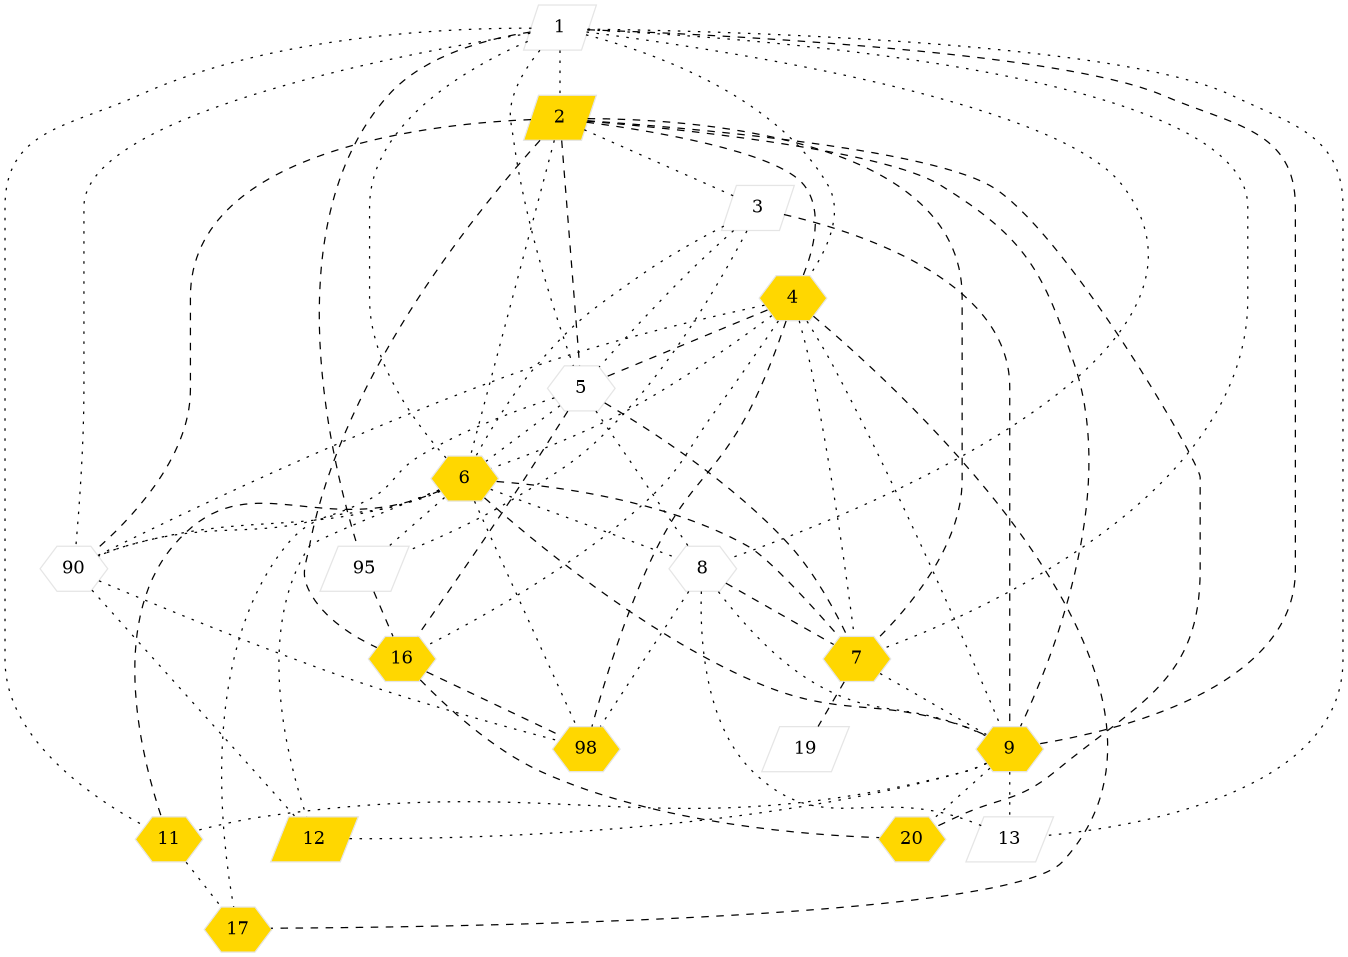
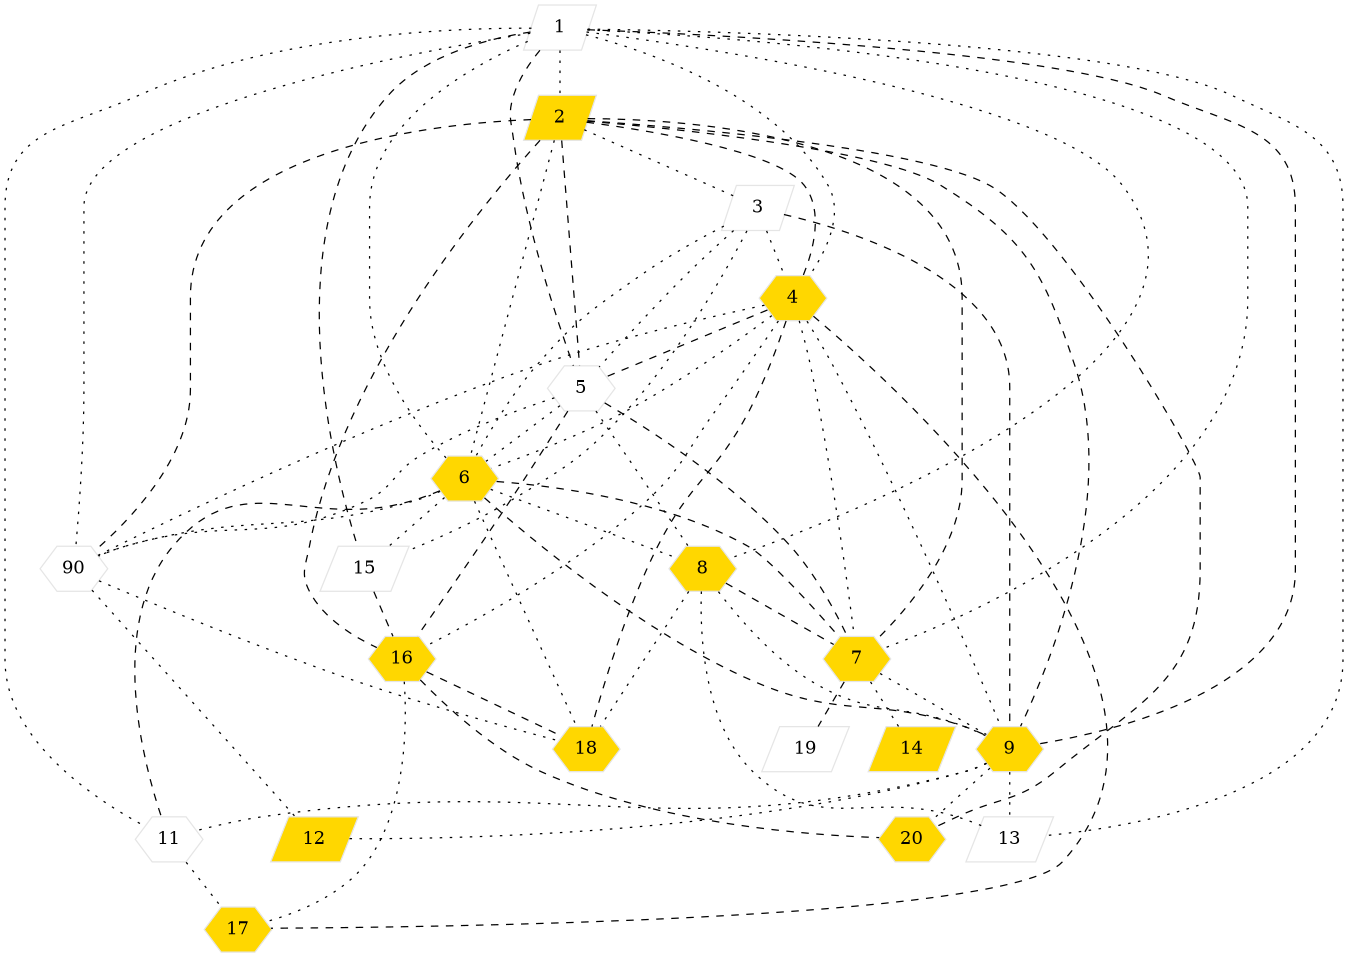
(526, 207) -> (526, 207)
none -> (776, 253)
(365, 569) -> (365, 569)
(703, 569) -> (703, 569)
(285, 610) -> none
(244, 626) -> (387, 825)
(586, 749) -> (586, 749)
none -> (912, 749)
(169, 839) -> (169, 839)
